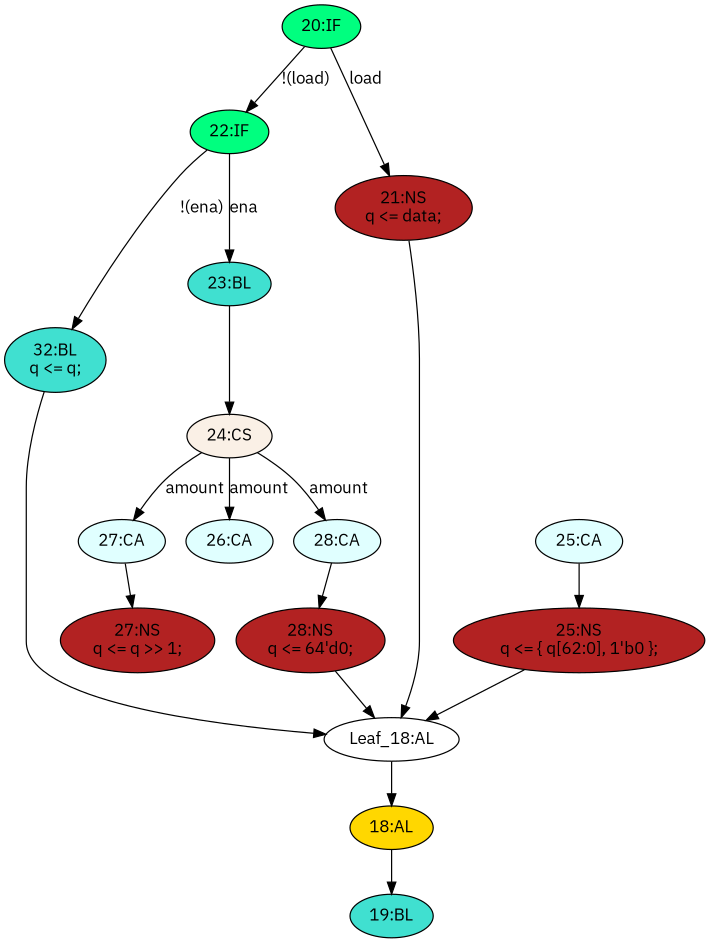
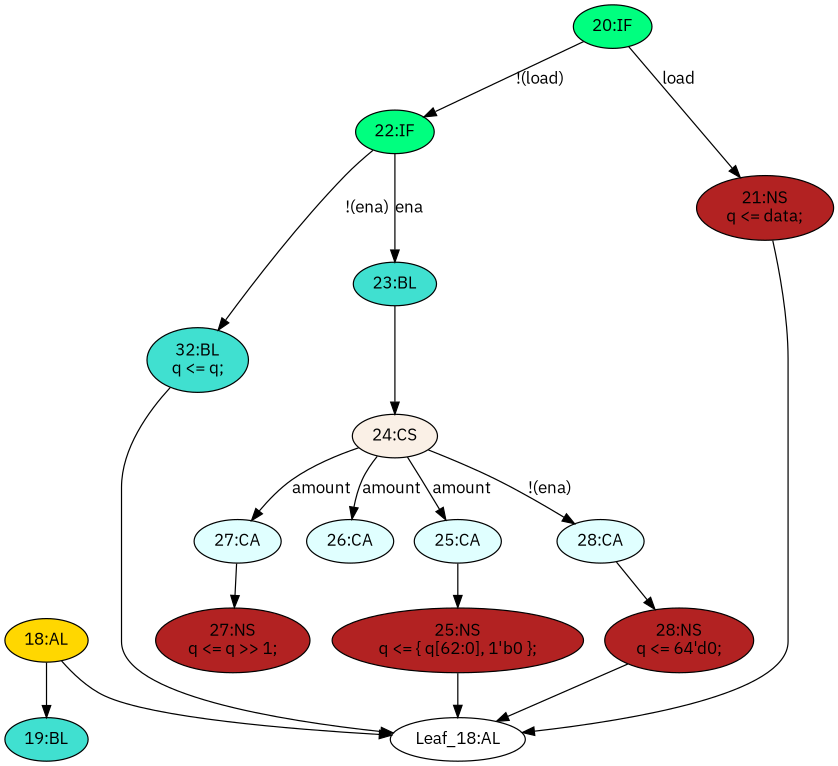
none -> (424, 483)
(339, 489) -> (550, 489)
(392, 778) -> (213, 720)
